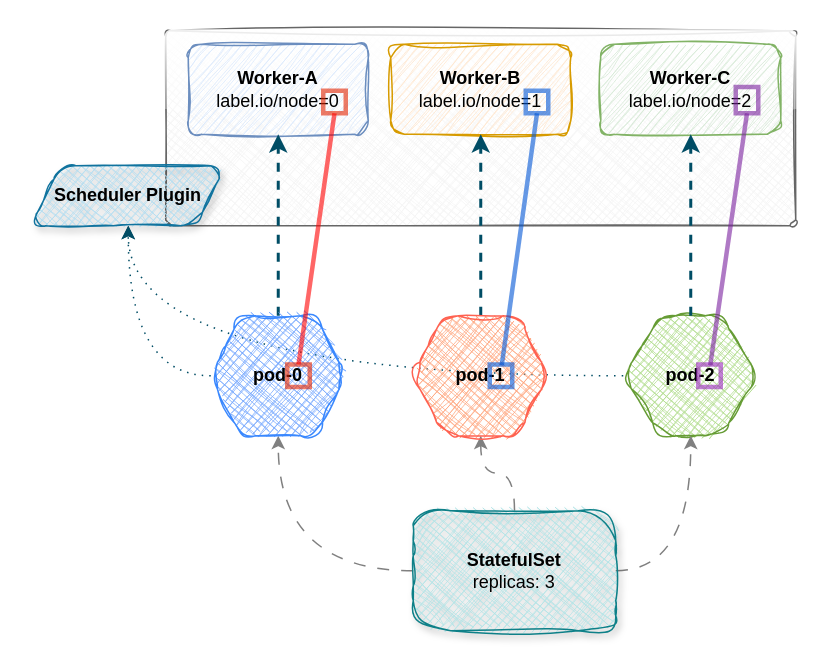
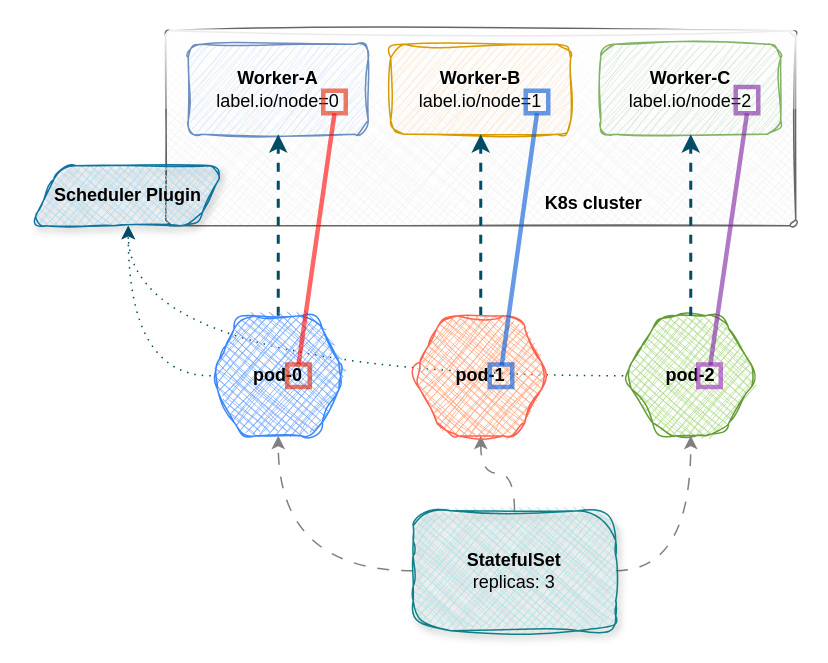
none -> (593, 203)
